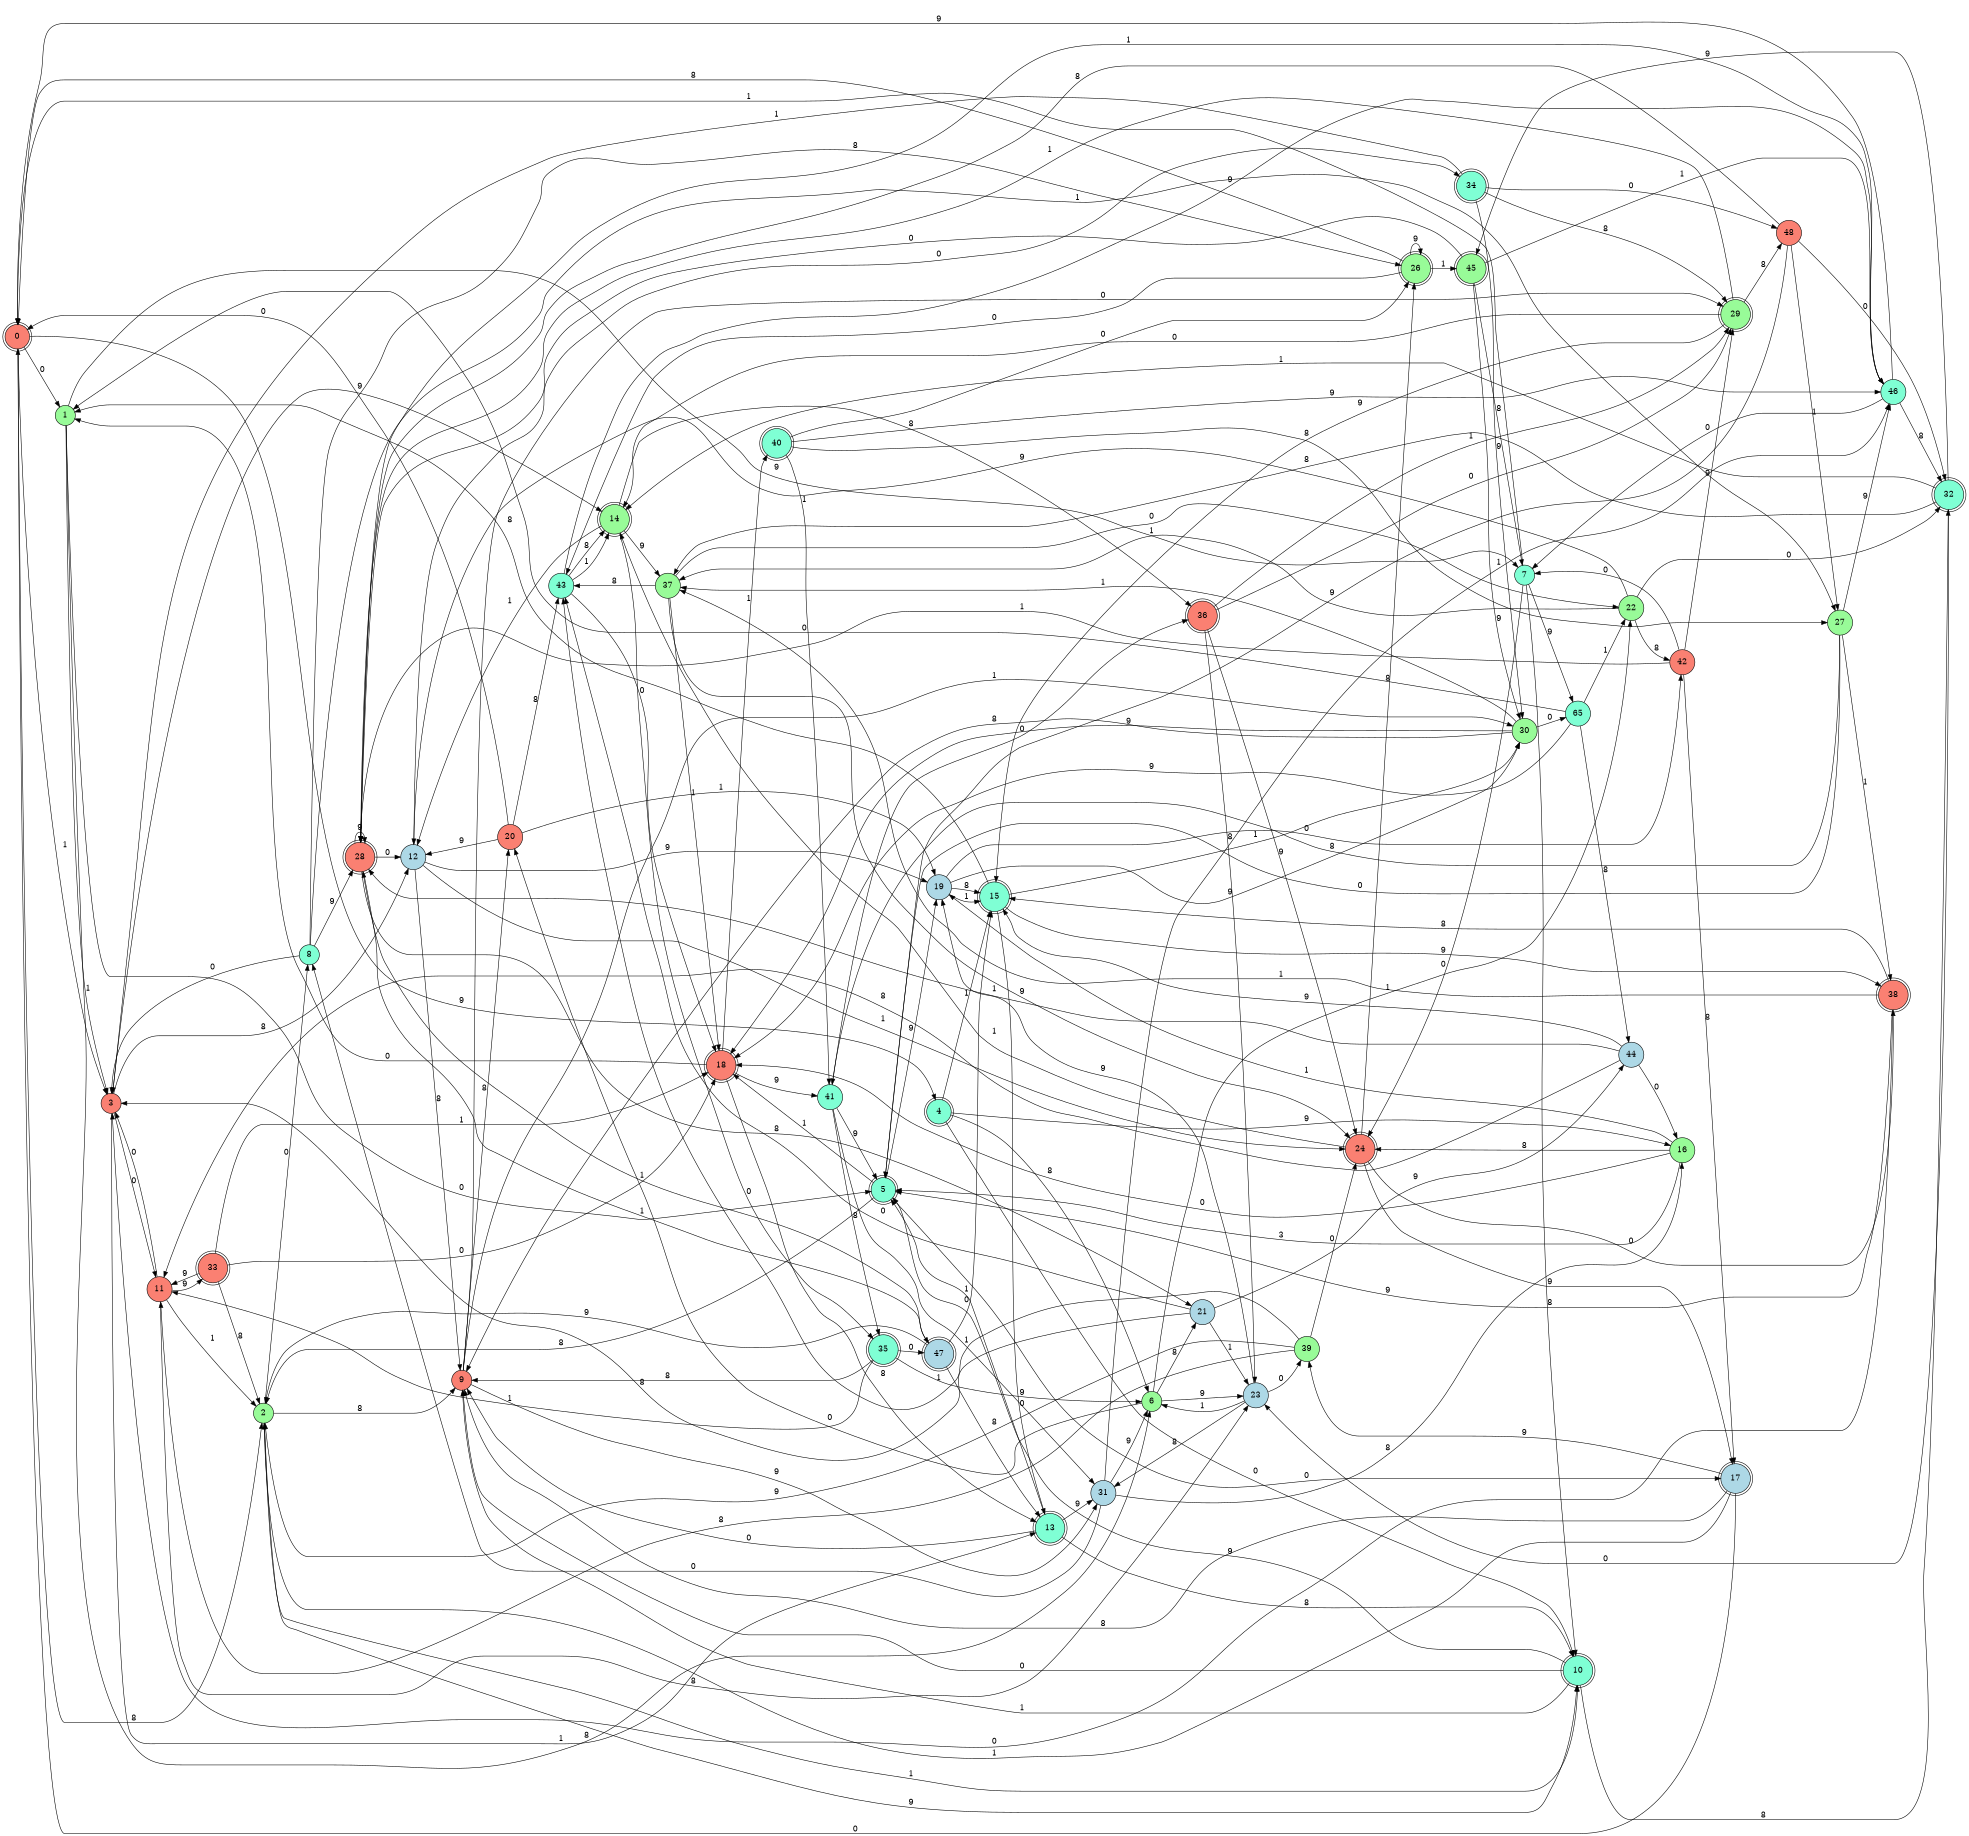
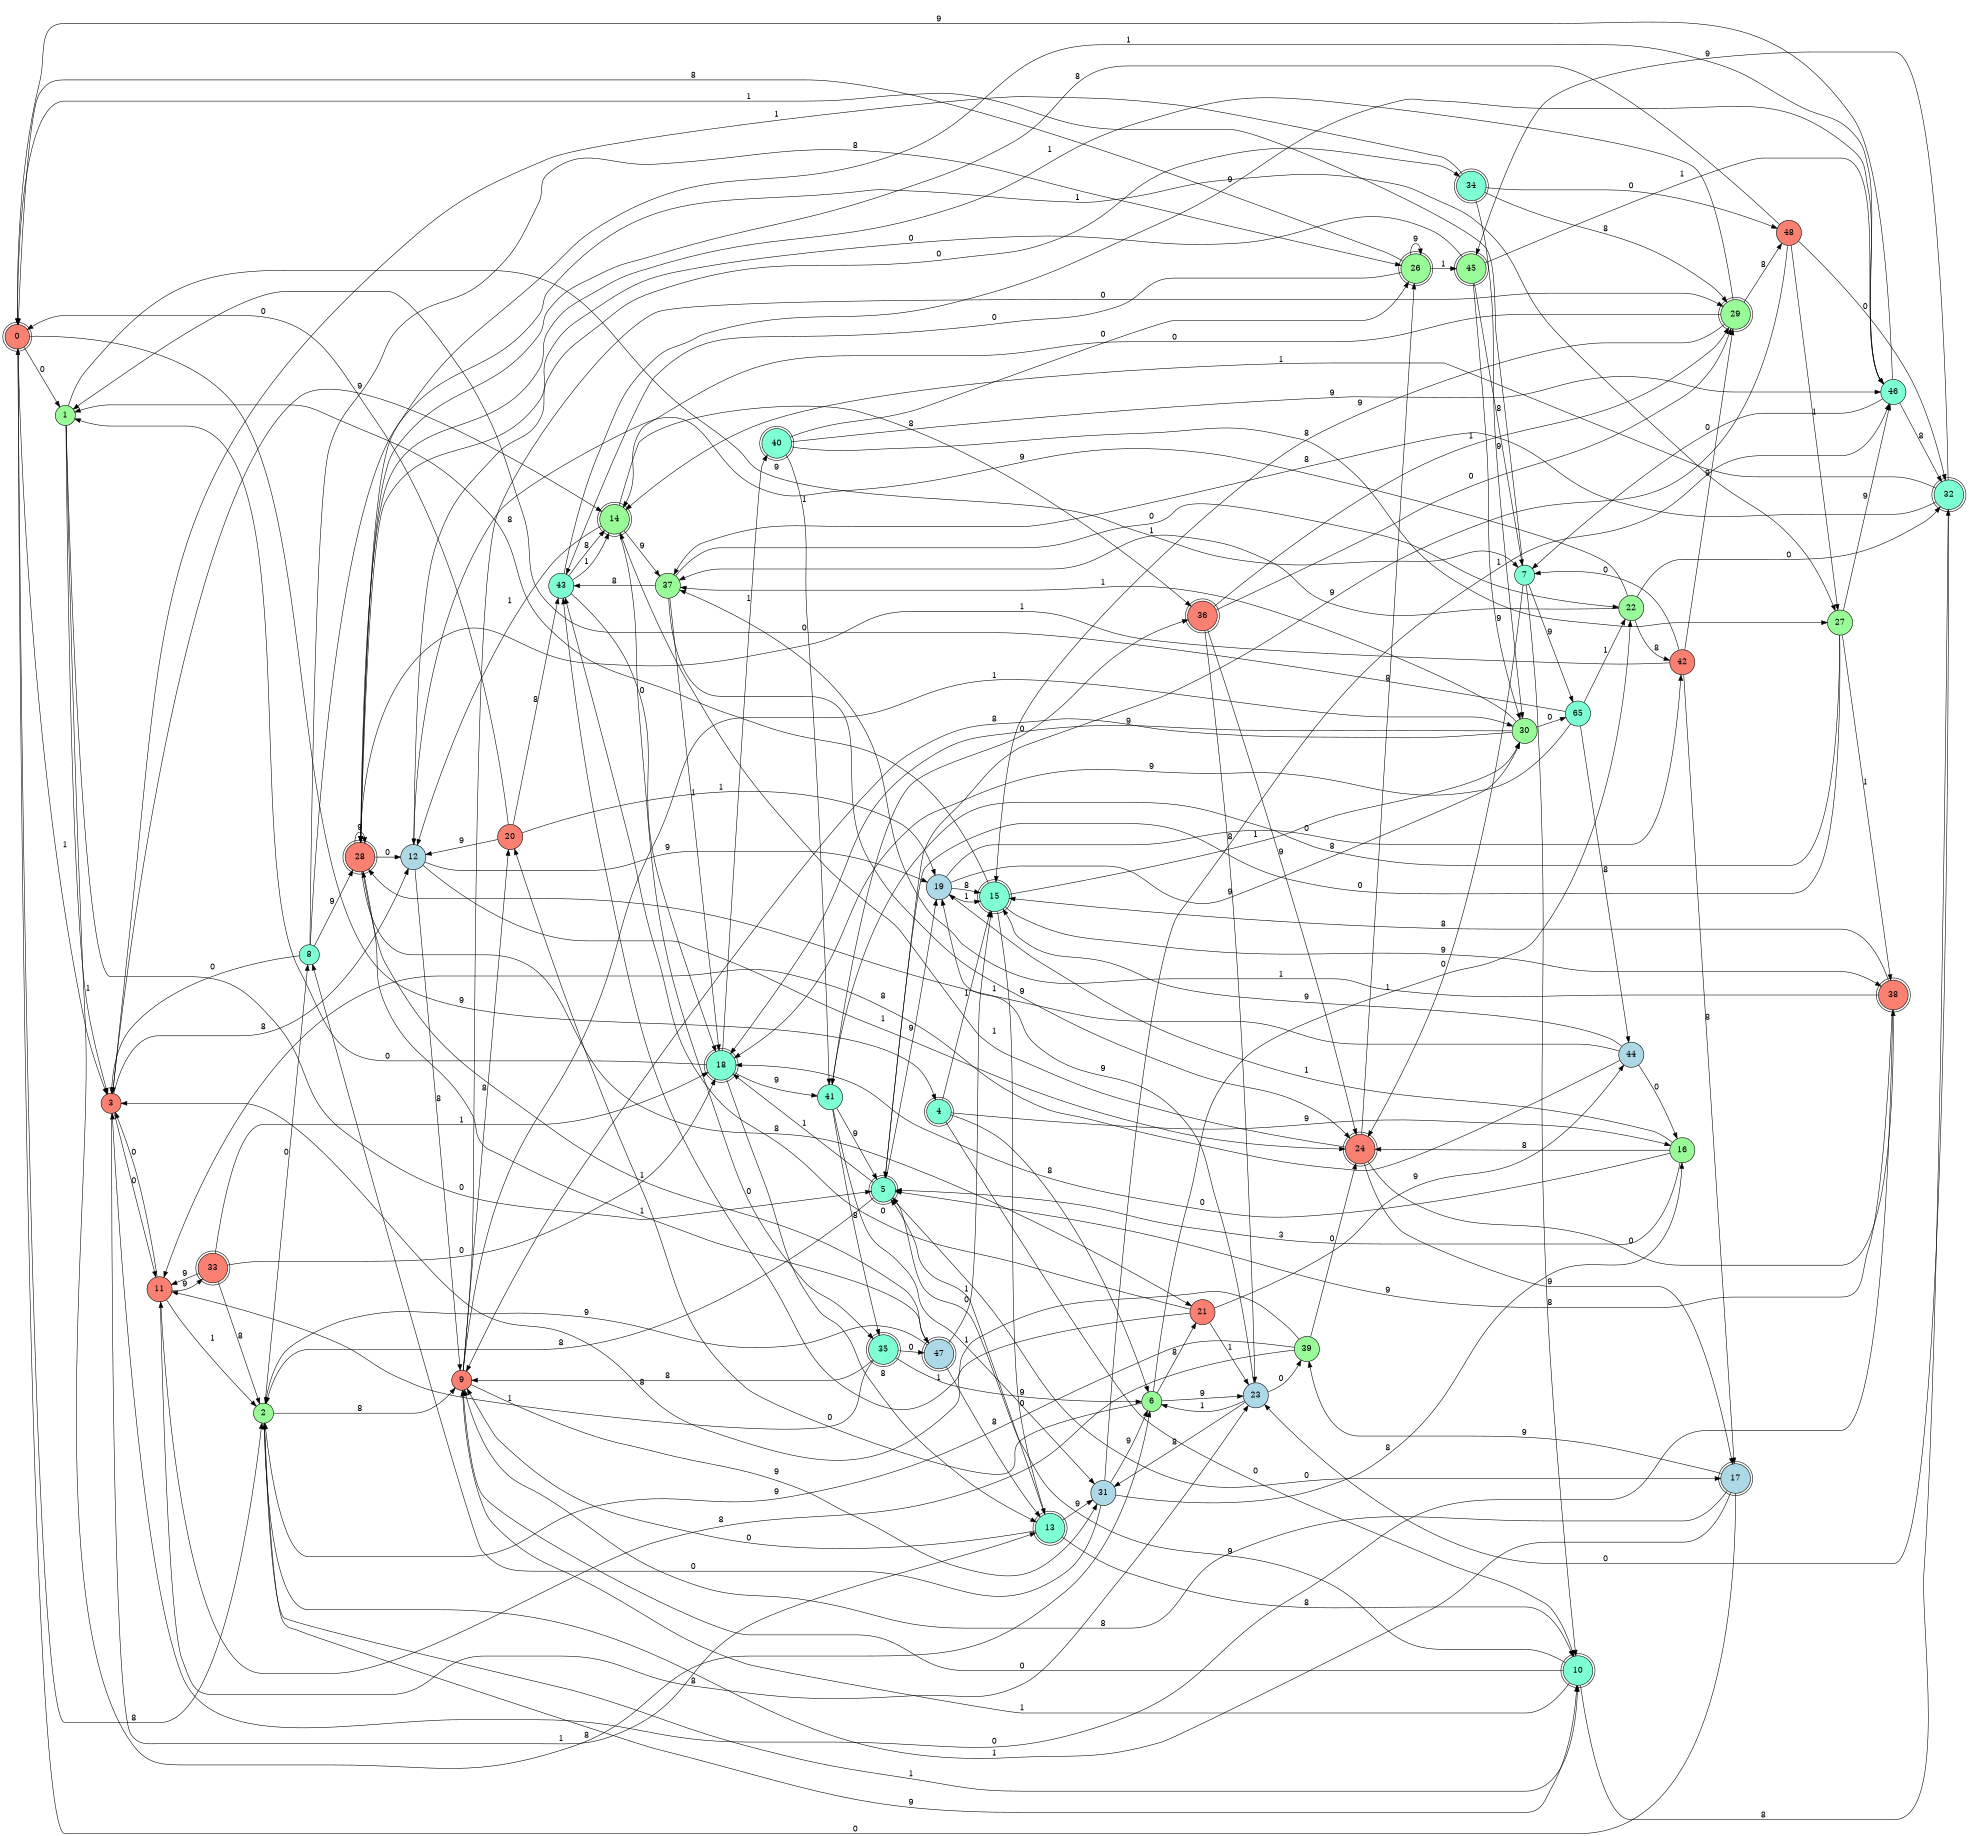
(721, 1065) -> (721, 1065)
(1202, 1312) -> (1202, 1312)
